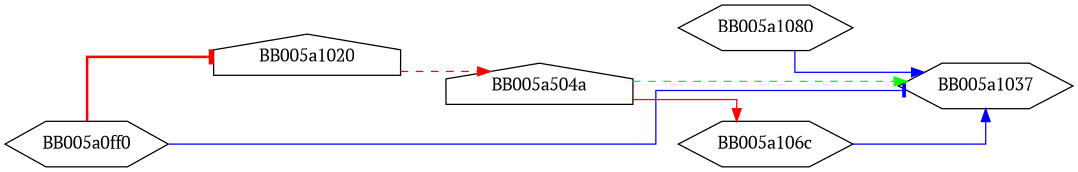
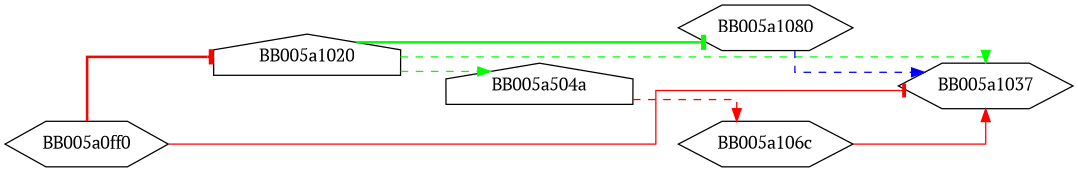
none -> (528, 42)
(439, 71) -> (439, 71)
(842, 72) -> (842, 72)
(764, 81) -> (693, 57)
(689, 100) -> (689, 100)
(561, 144) -> (561, 144)
(931, 144) -> (931, 144)
